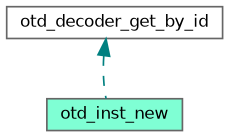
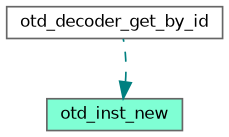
(104, 77) -> (126, 60)
